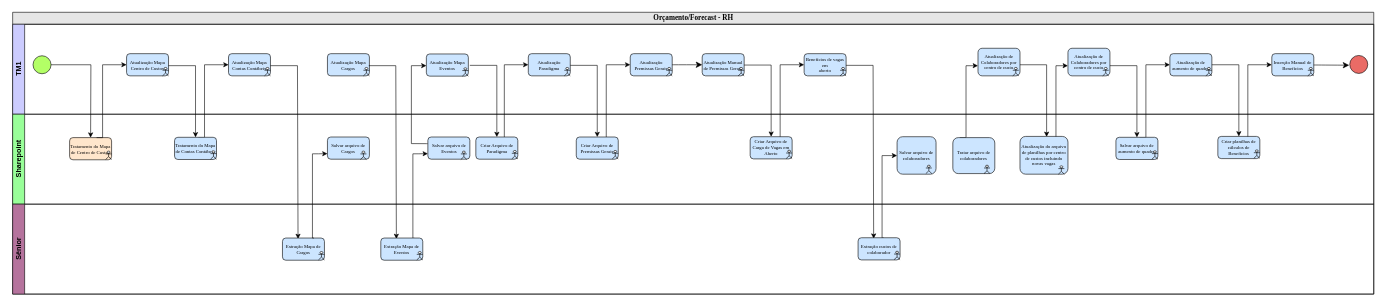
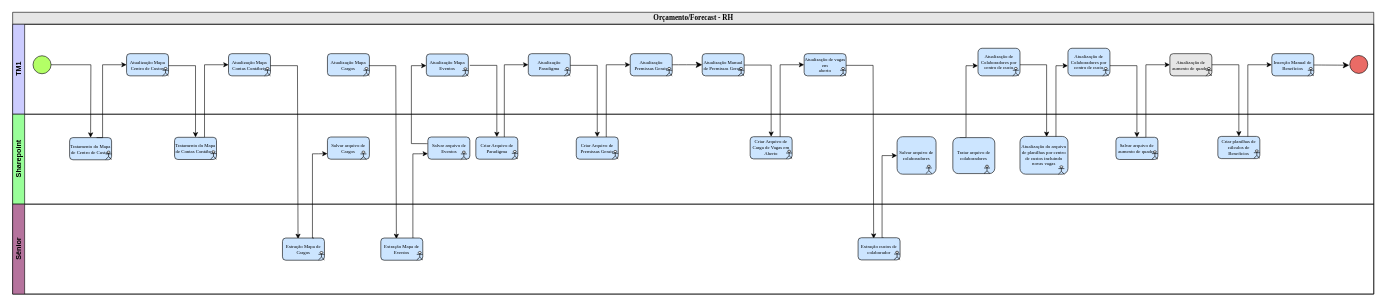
(825, 65) -> (825, 65)
(1191, 65) -> (1191, 65)
(90, 149) -> (90, 149)
